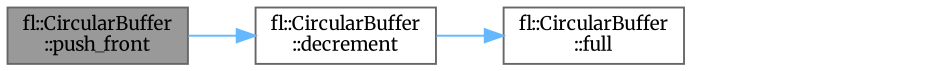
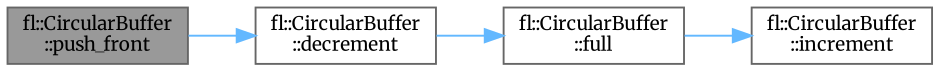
none -> (842, 36)
